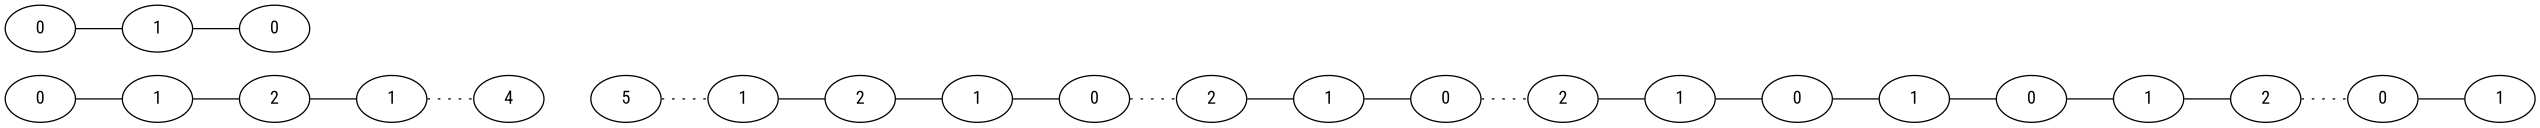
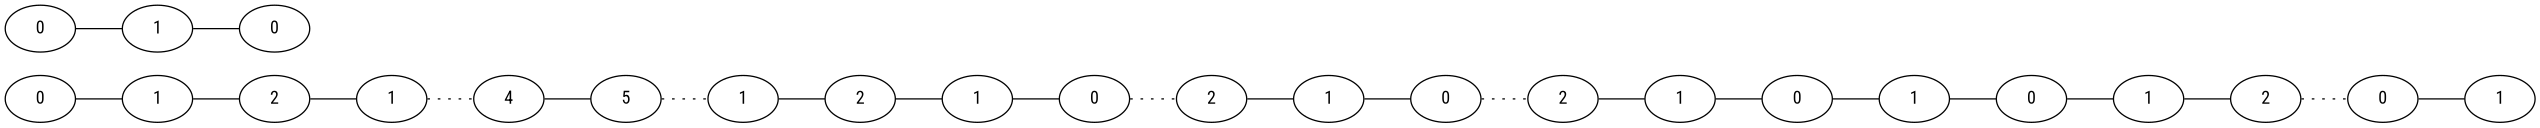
none -> (568, 99)
